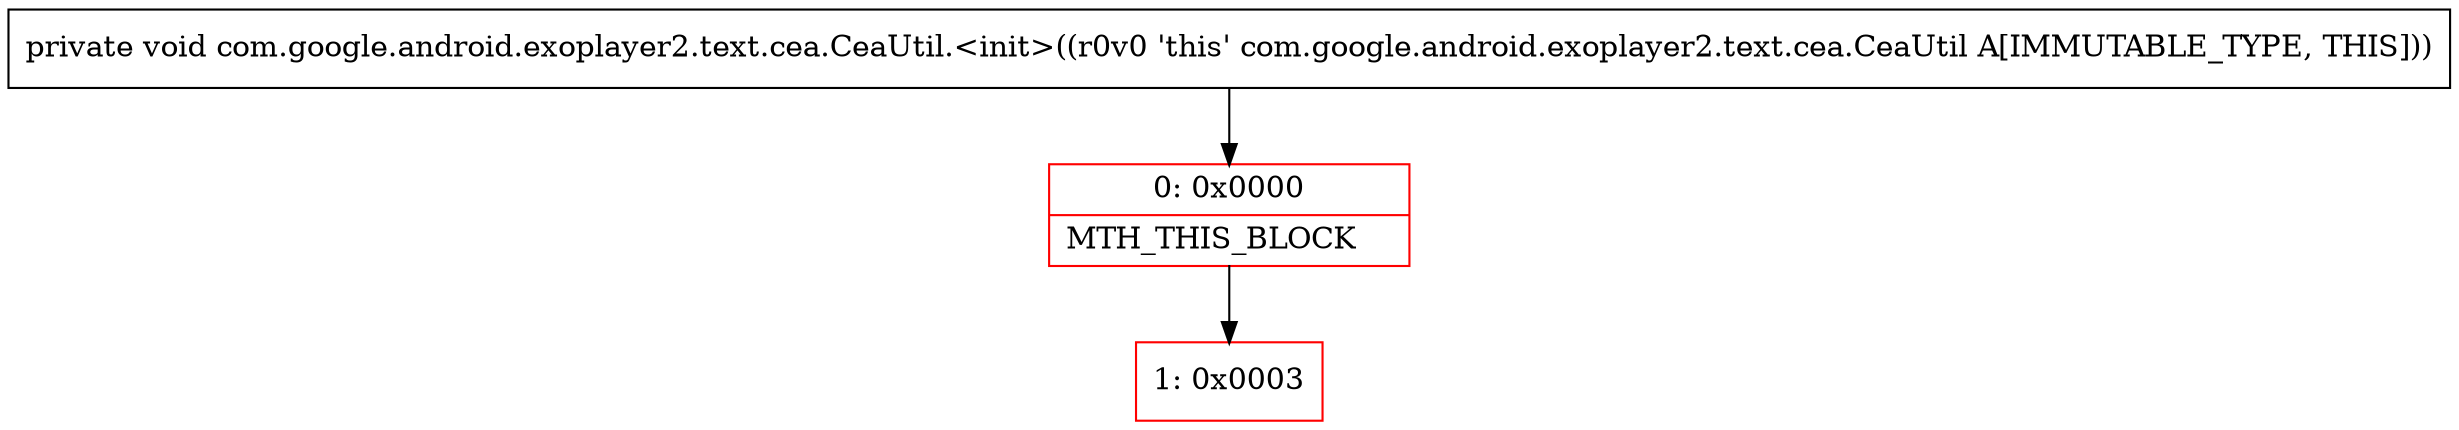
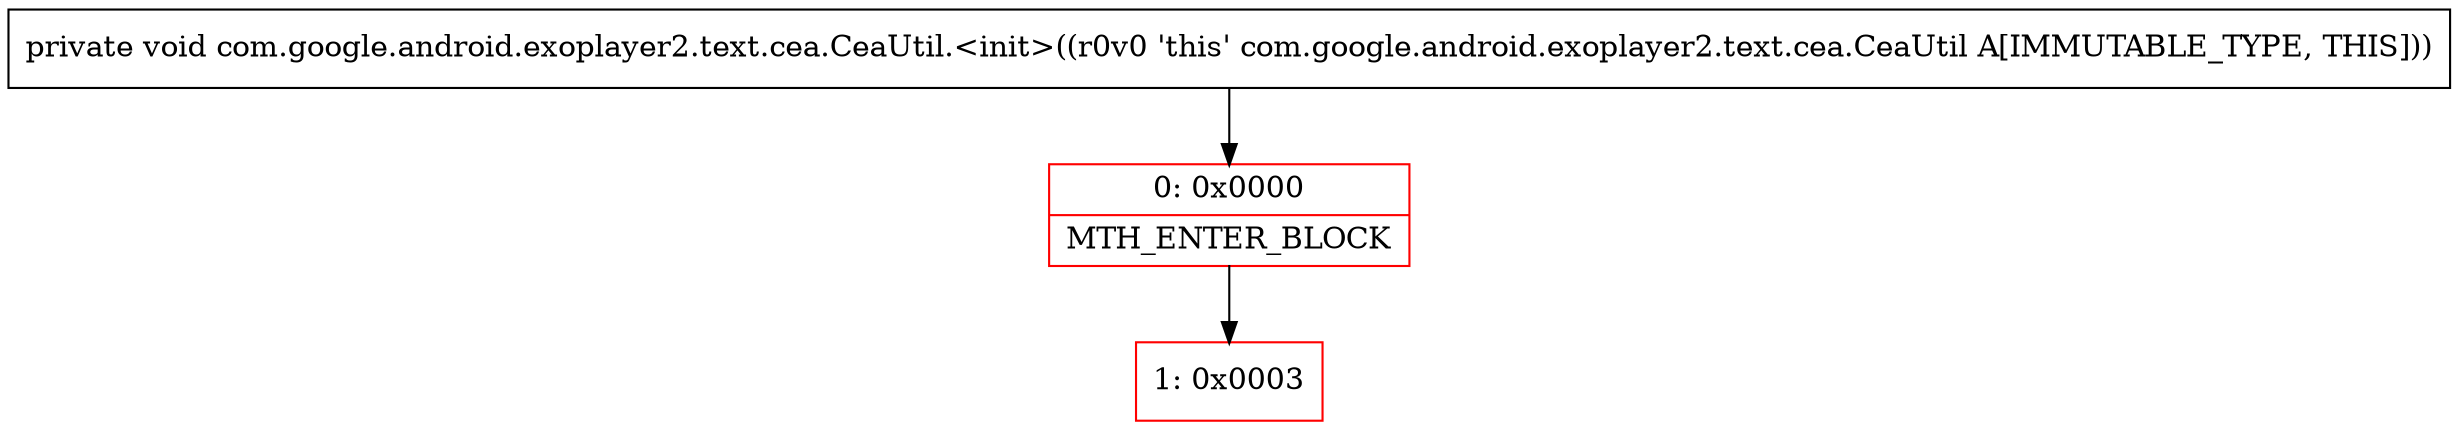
(1211, 239) -> (1229, 239)
